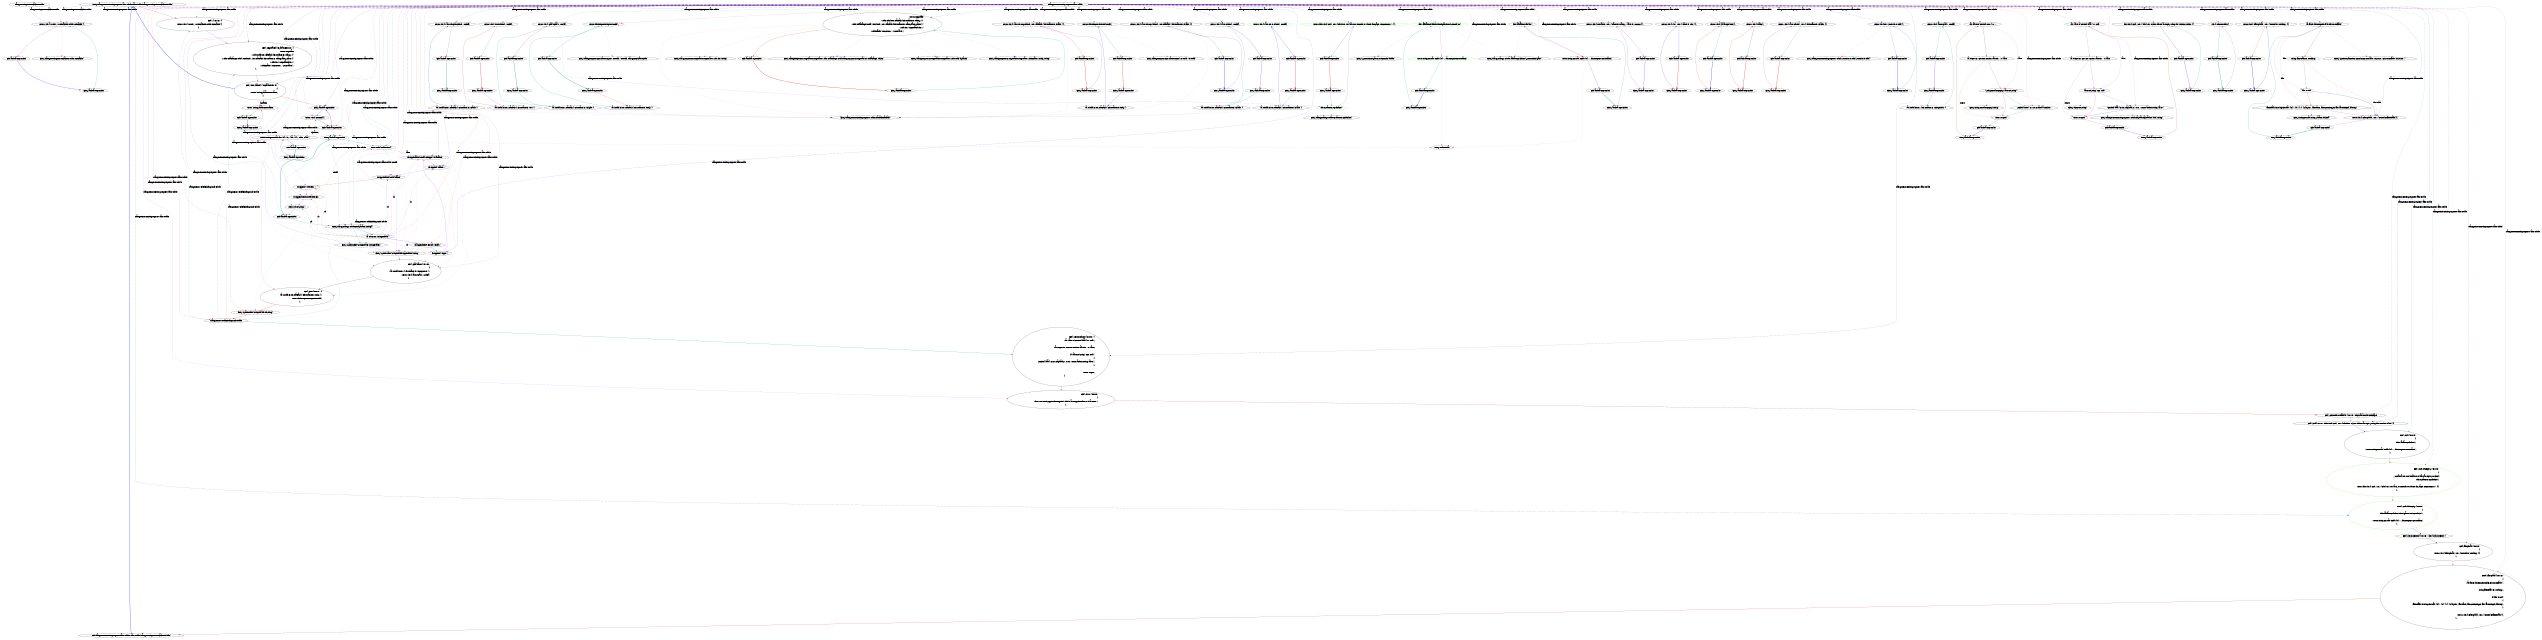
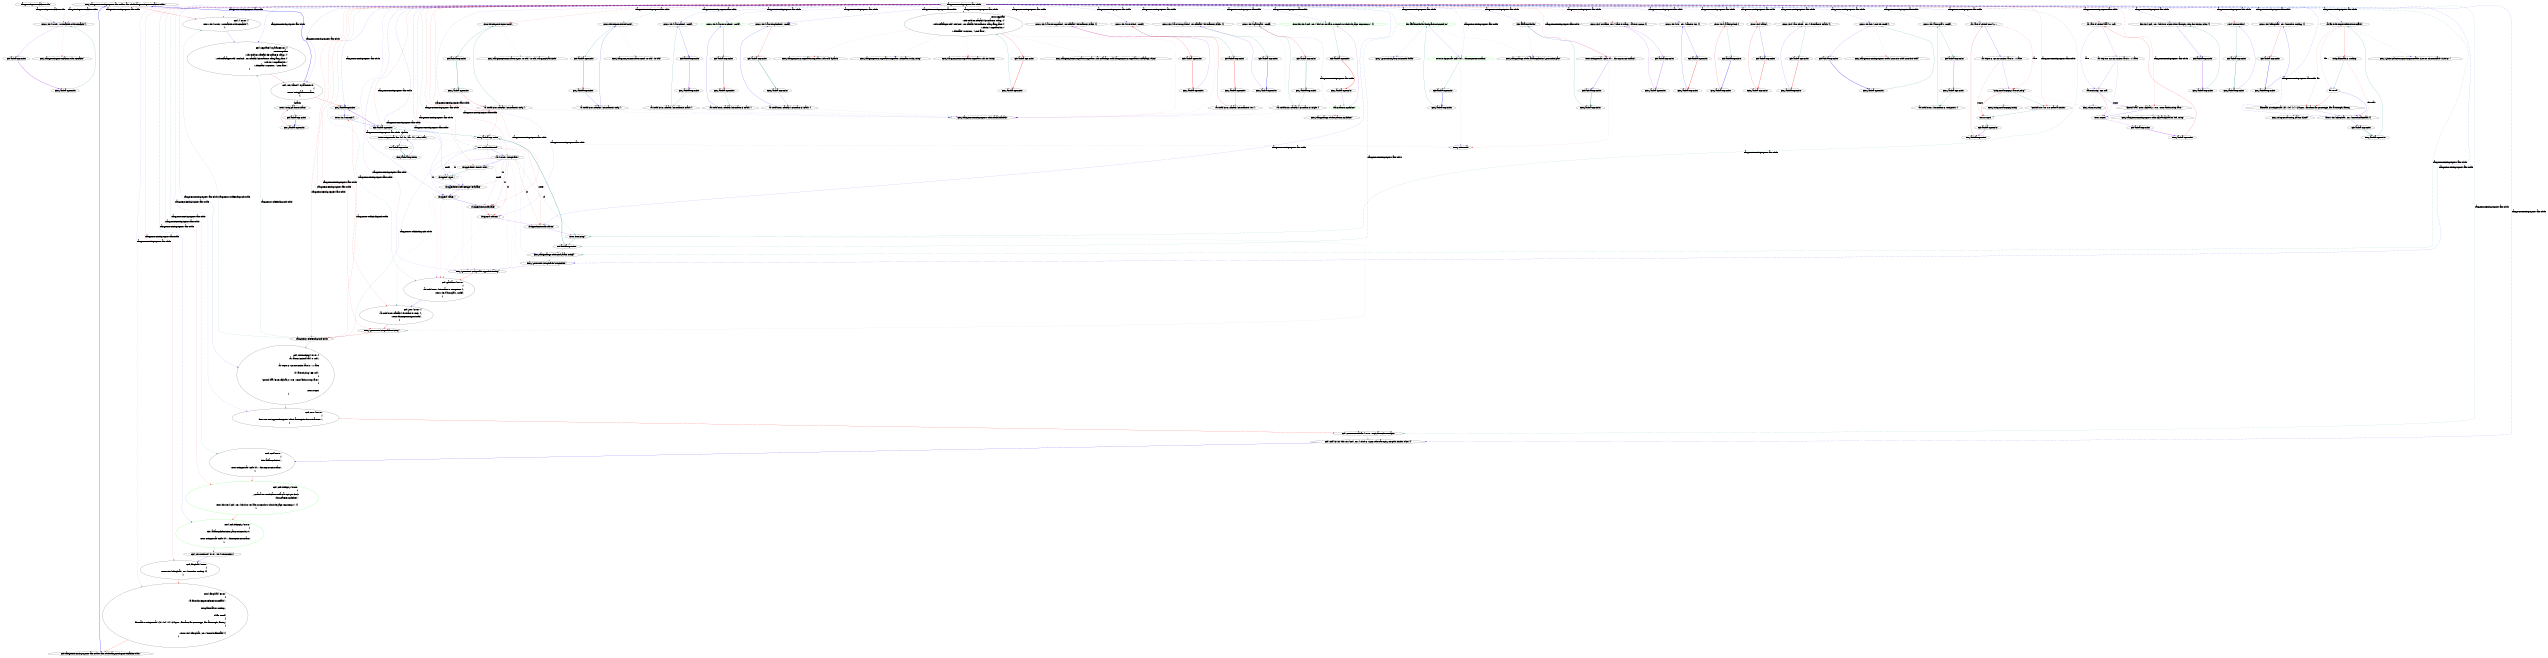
(626, 6) -> none
(408, 152) -> (447, 167)
(365, 232) -> (497, 152)
